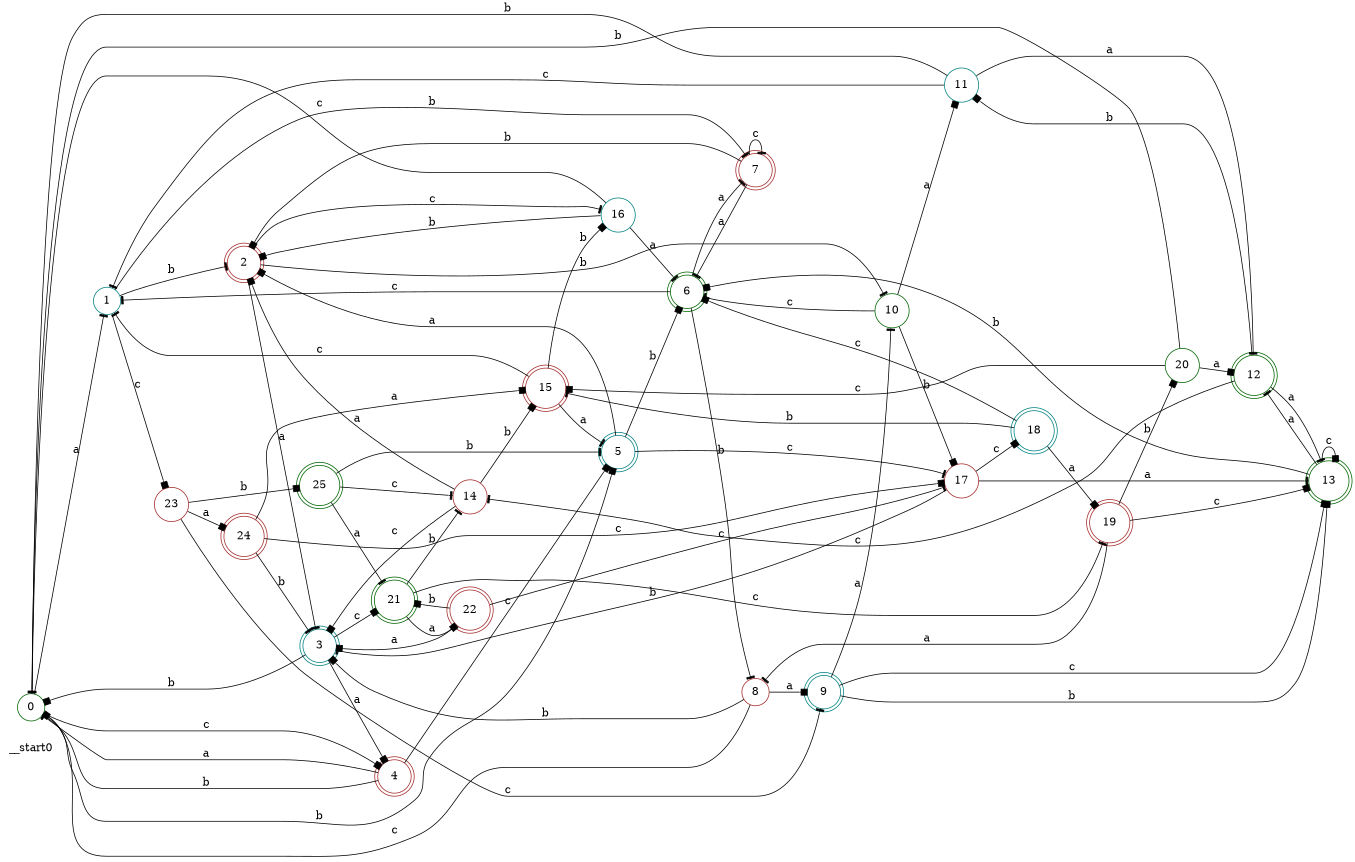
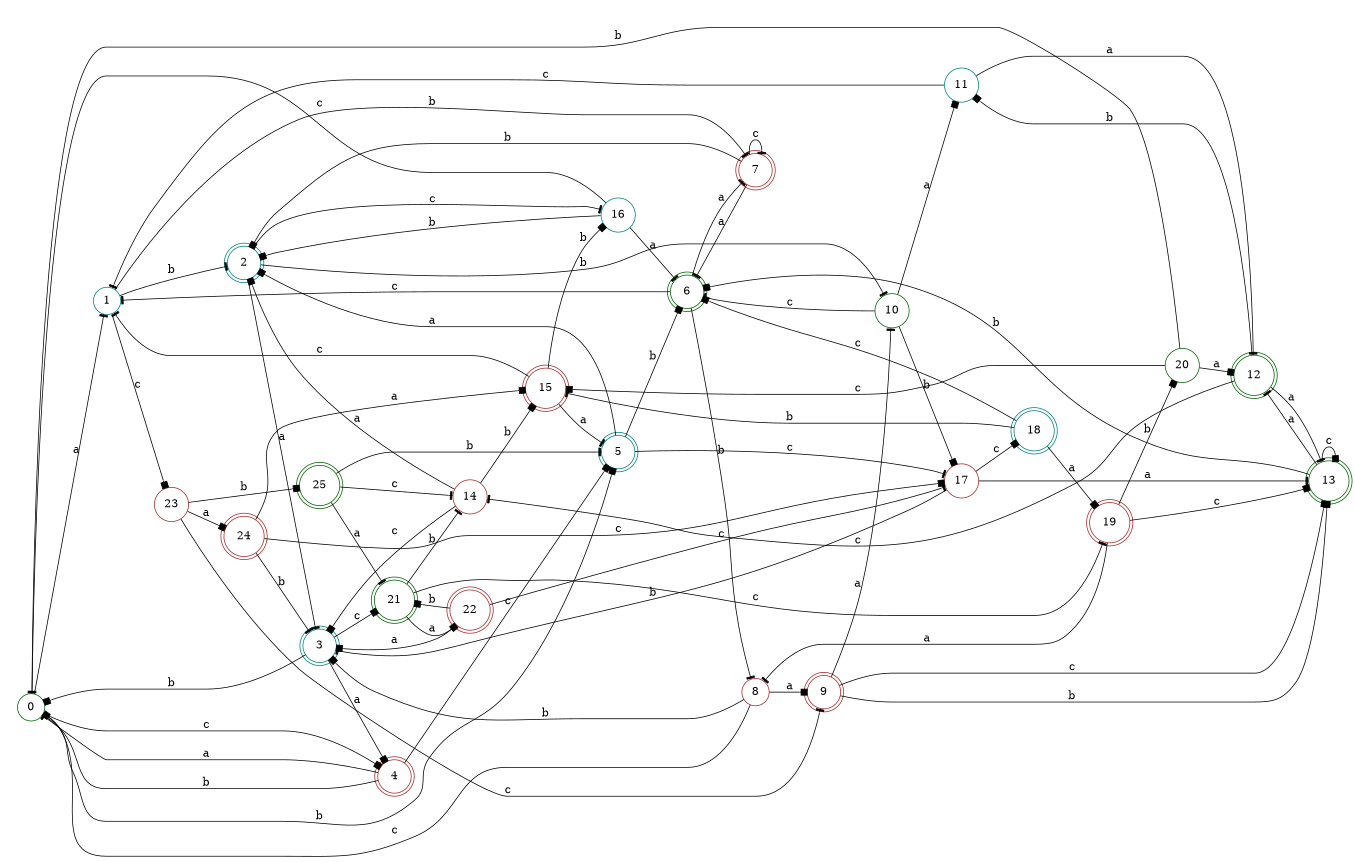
(184, 14) -> none
(244, 263) -> (244, 263)
(824, 692) -> (824, 692)
(31, 748) -> none
